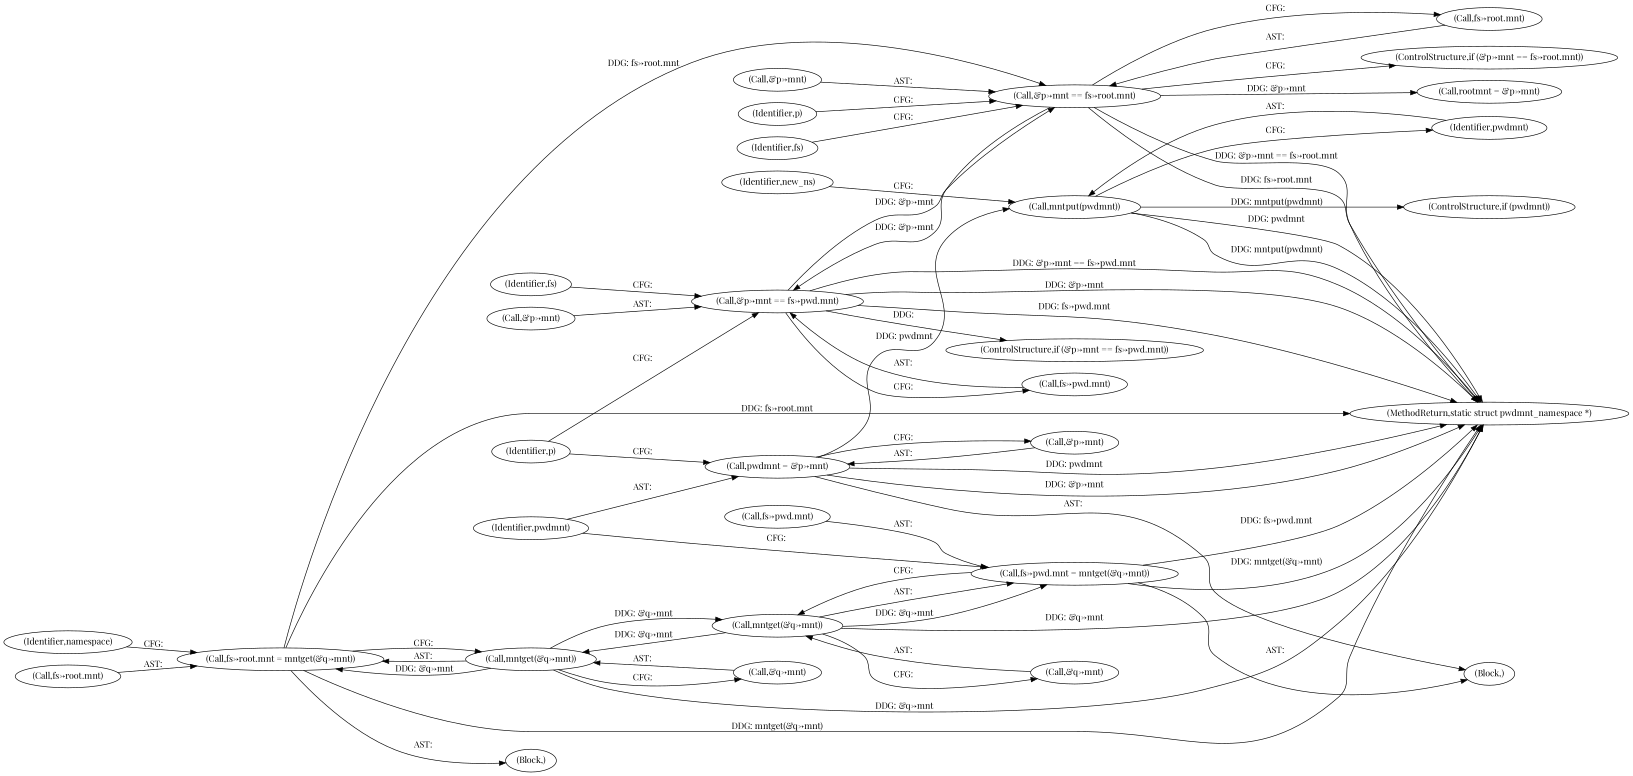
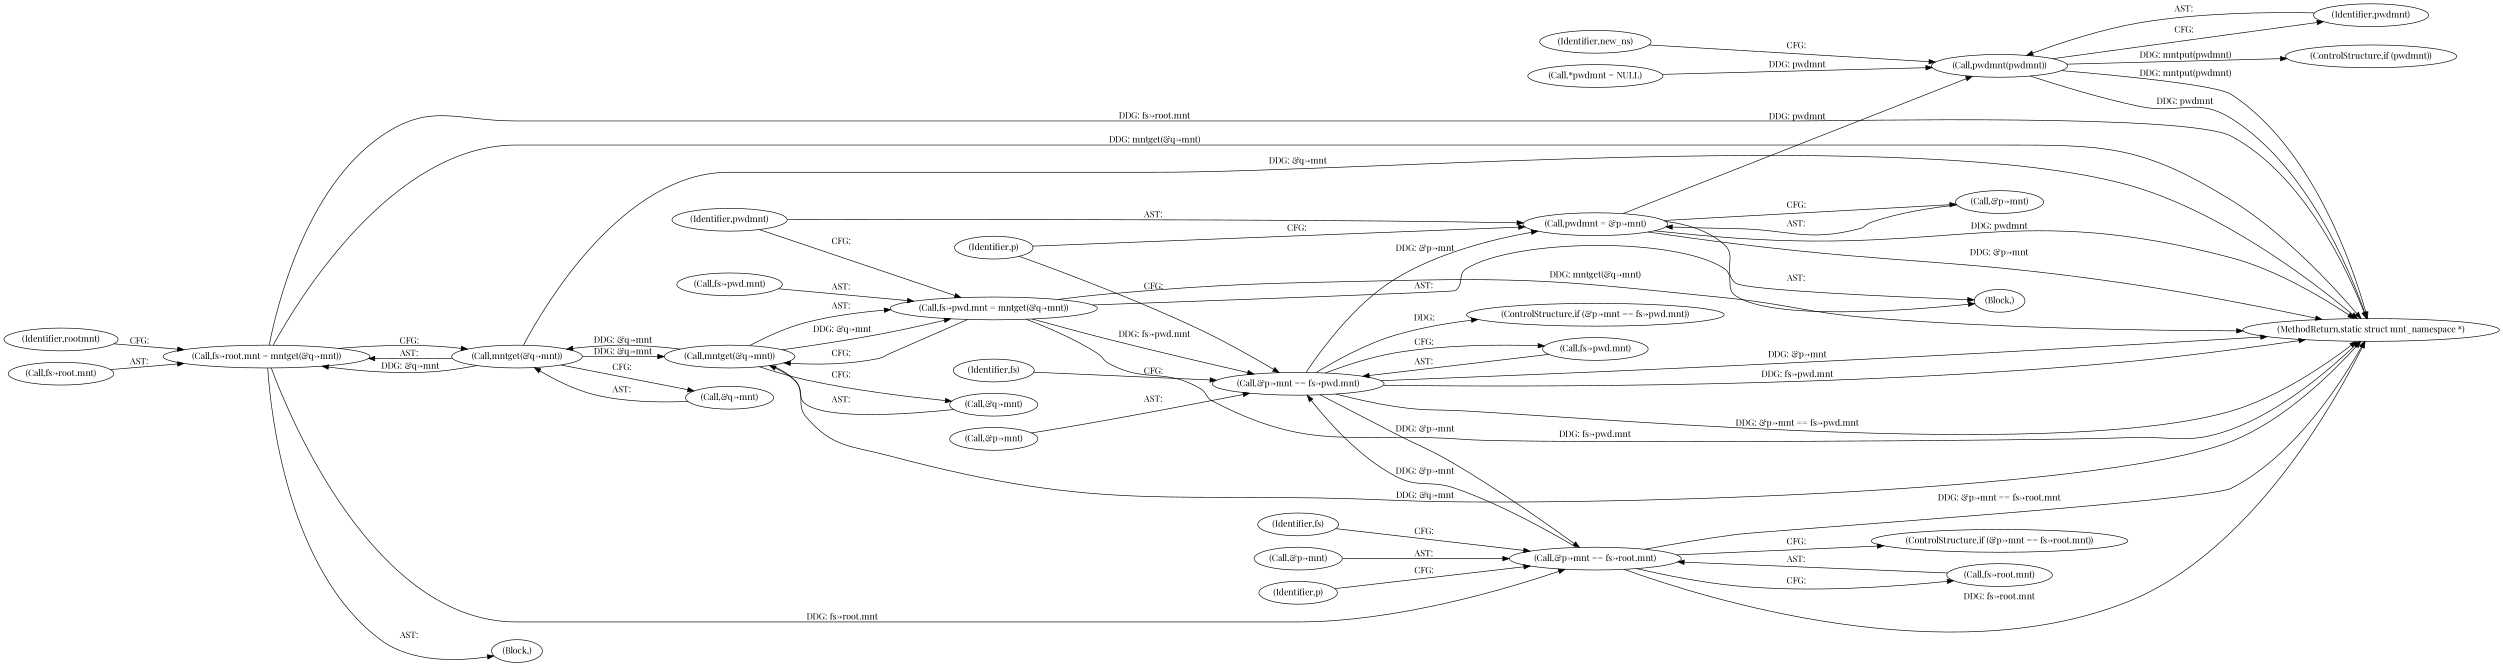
none -> (1595, 76)
(1489, 92) -> none
(1075, 207) -> (2000, 66)
none -> (1402, 275)
none -> (1140, 347)
(1489, 414) -> (2371, 330)
(68, 642) -> (61, 339)
